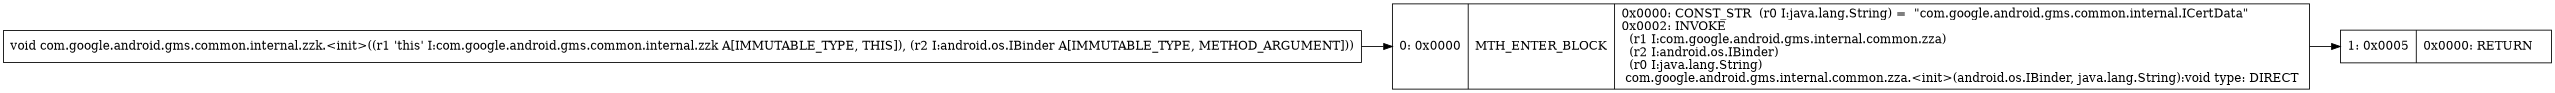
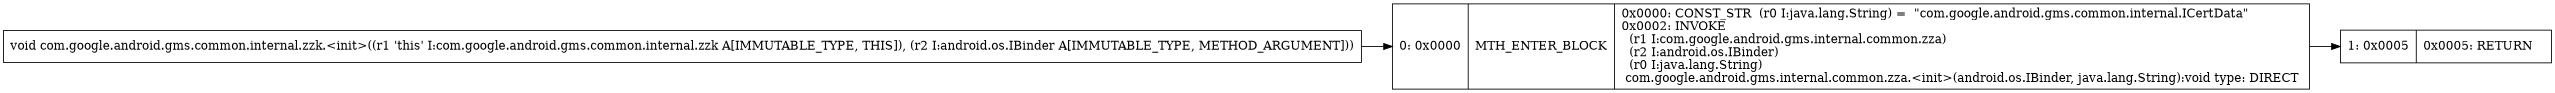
(2484, 46) -> (2484, 46)
